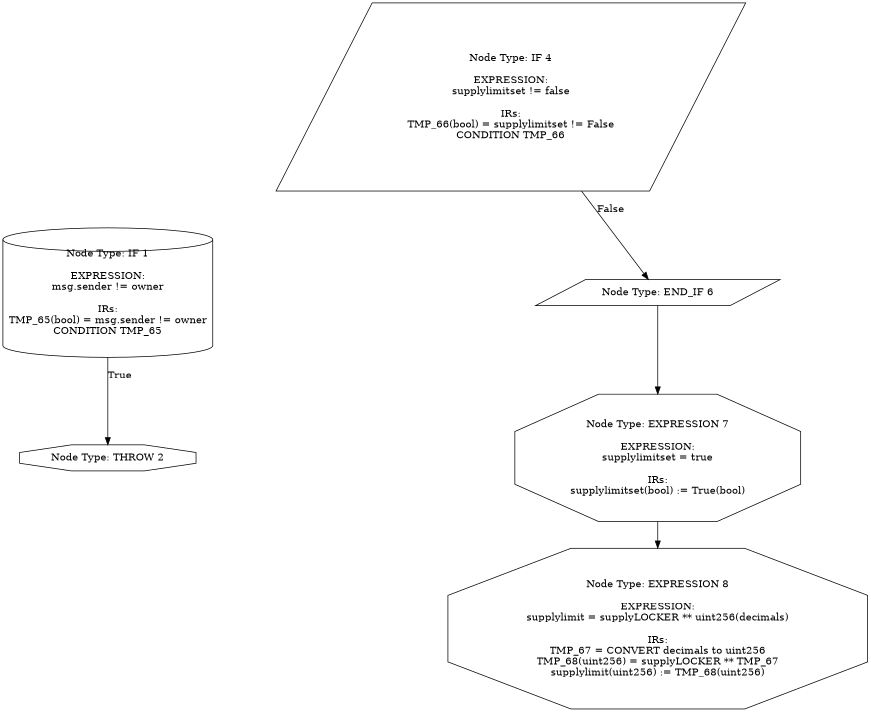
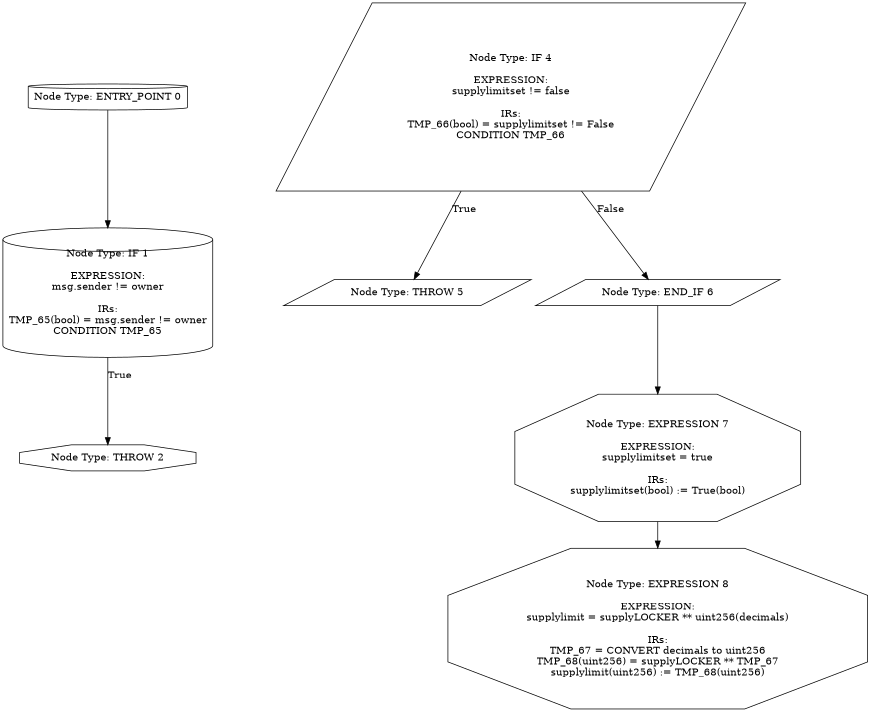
none -> (108, 97)
none -> (407, 293)
